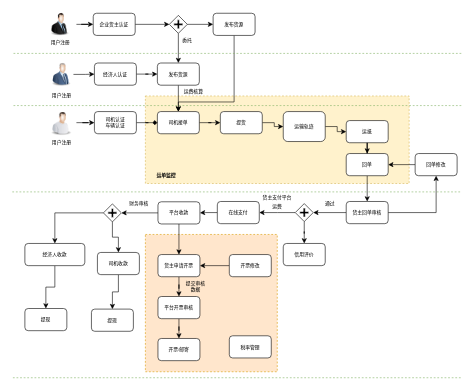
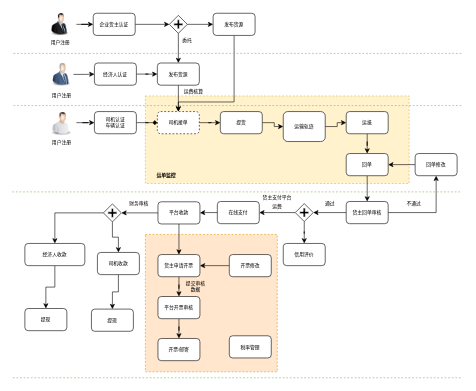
(179, 122) -> (179, 122)
(368, 131) -> (368, 122)
none -> (414, 204)
